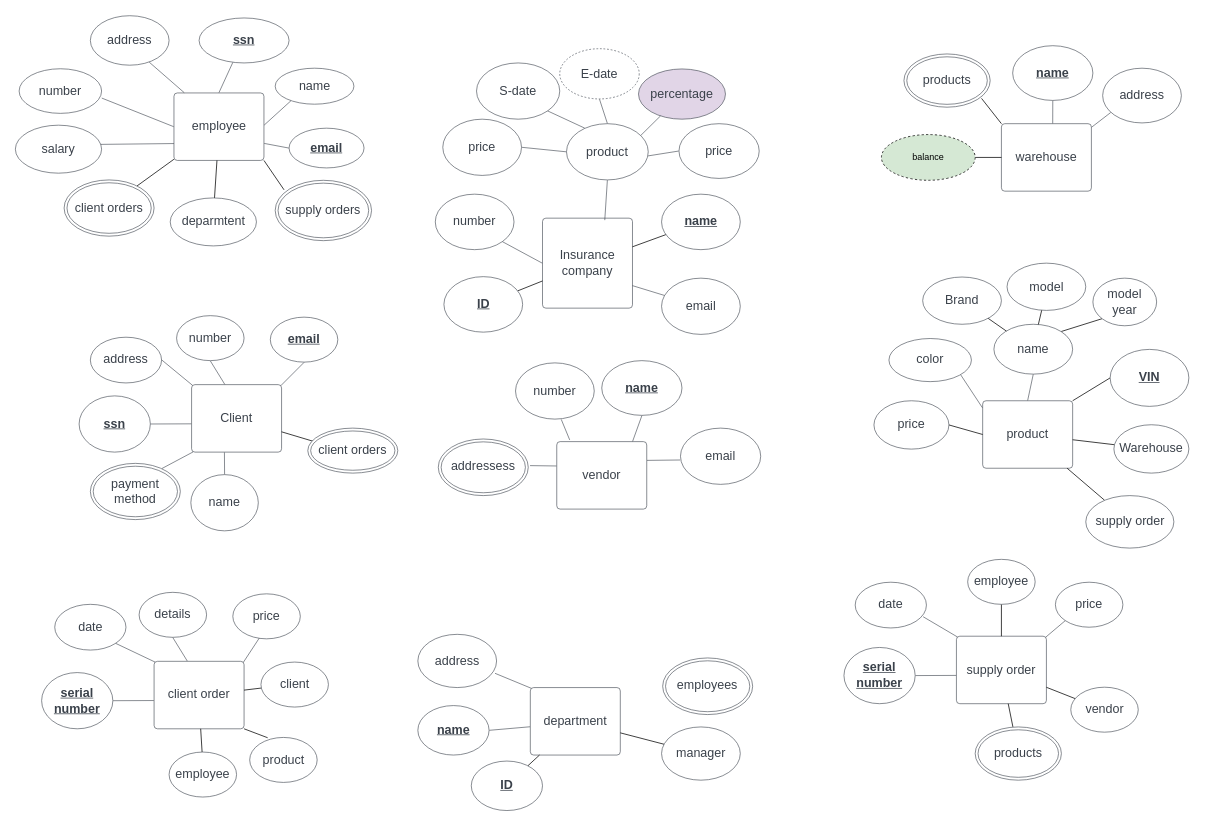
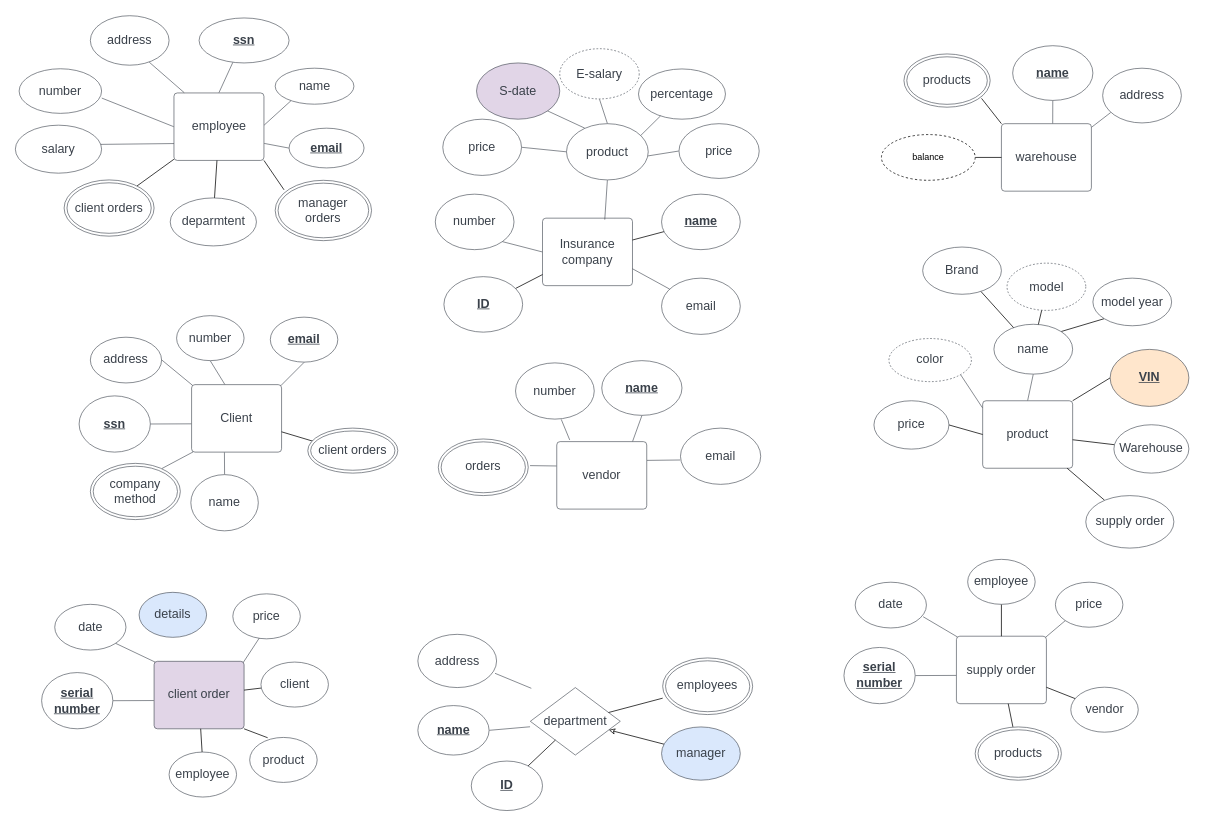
(600, 74) -> (600, 74)
(518, 91) -> (518, 91)
(682, 94) -> (682, 94)
(929, 157) -> (929, 157)
(323, 210) -> (323, 210)
(588, 263) -> (588, 252)
(1047, 287) -> (1047, 287)
(962, 300) -> (962, 270)
(1125, 302) -> (1133, 302)
(930, 360) -> (930, 360)
(1150, 378) -> (1150, 378)
(483, 467) -> (483, 467)
(135, 492) -> (135, 492)
(173, 615) -> (173, 615)
(180, 649) -> none
(199, 695) -> (199, 695)
none -> (636, 705)
(575, 721) -> (575, 721)
(621, 733) -> (617, 732)
(701, 753) -> (701, 753)
